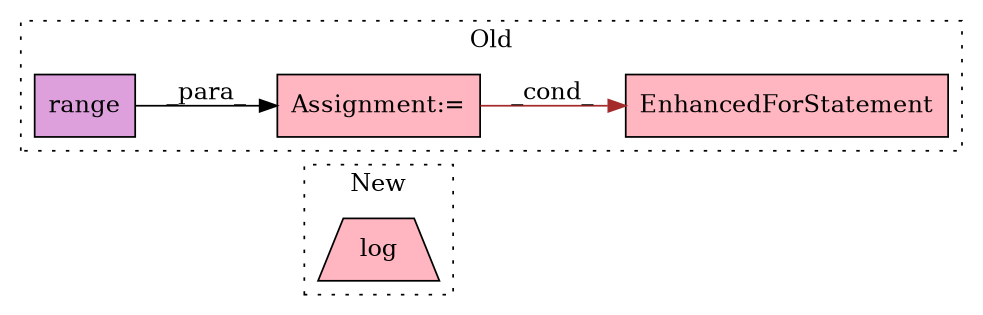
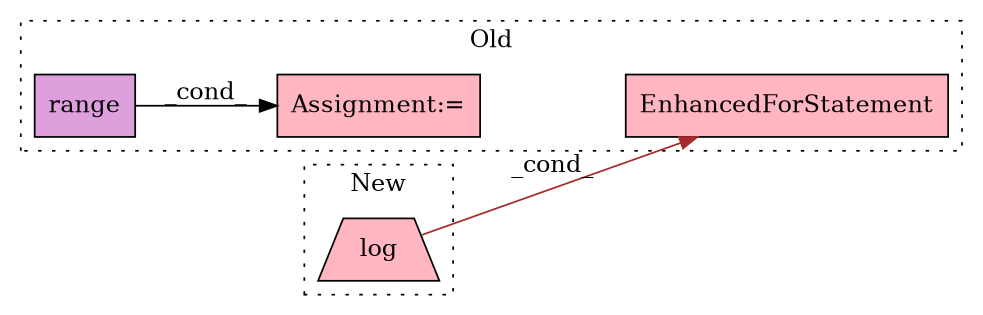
(206, 93) -> (206, 93)
(544, 106) -> (551, 189)
